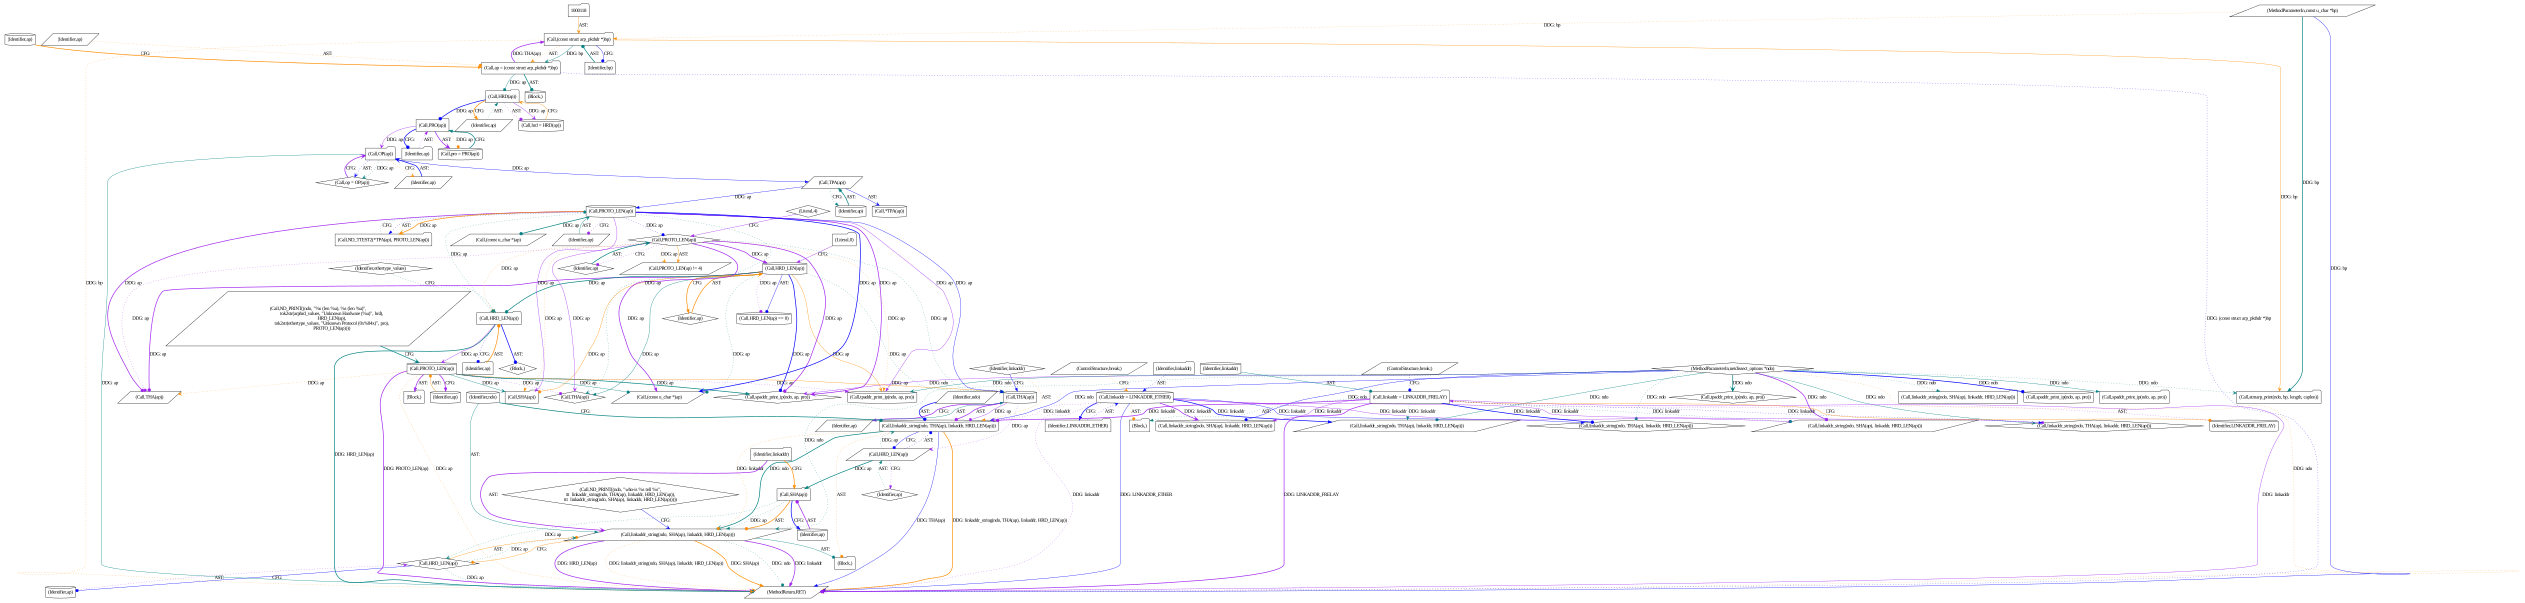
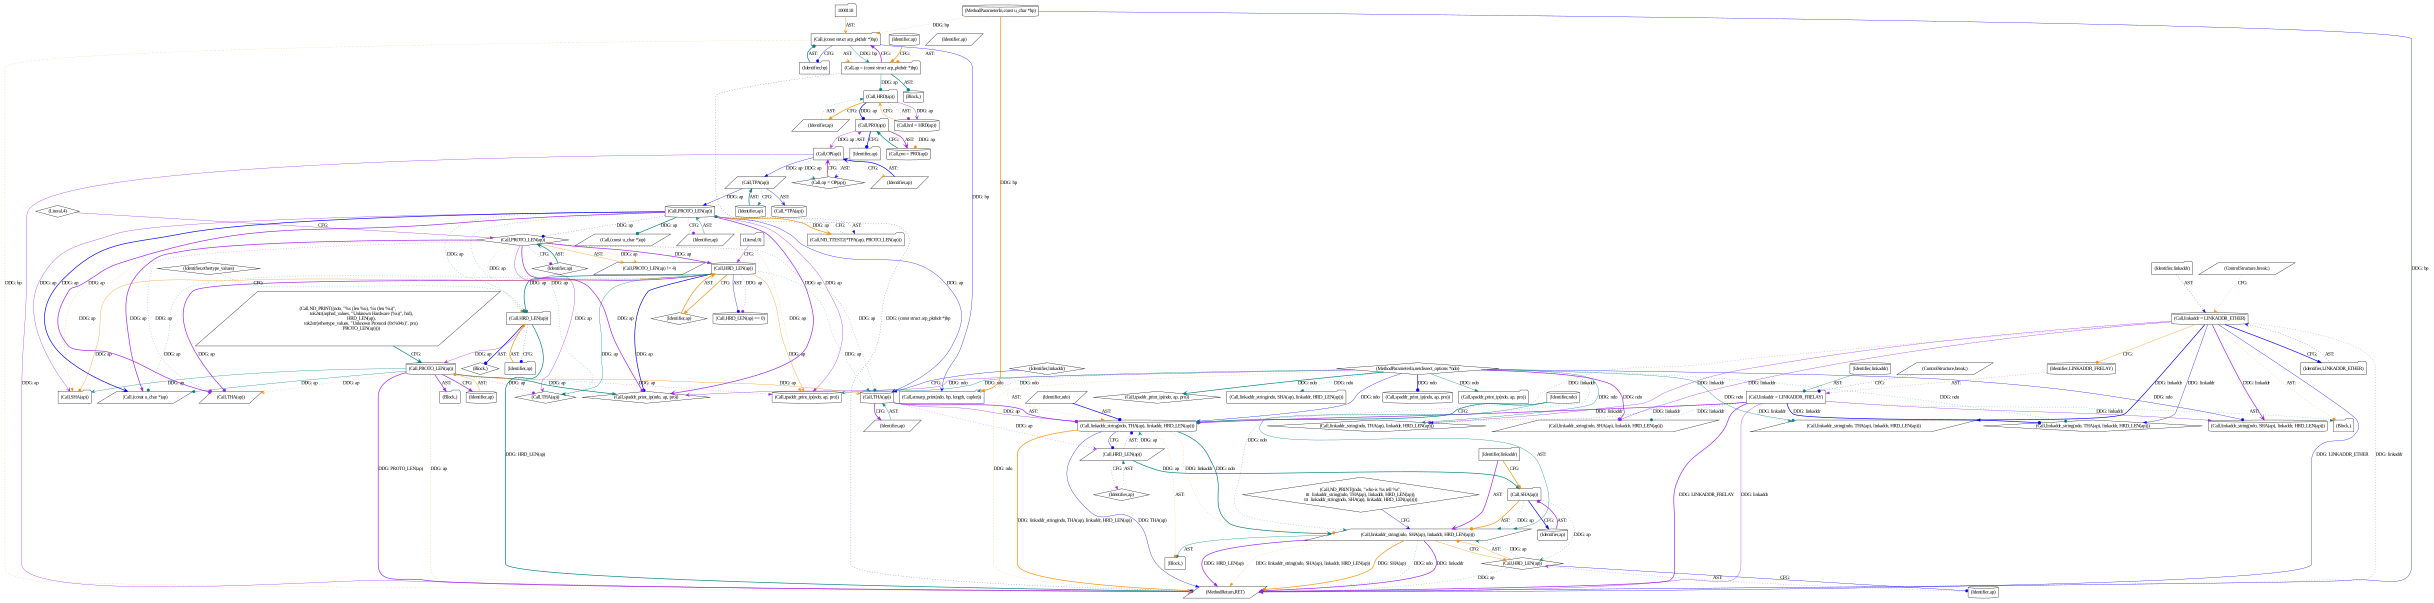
(2303, 11) -> (1000, 11)
(1607, 47) -> (972, 182)
(527, 54) -> (886, 54)
(2303, 205) -> (1000, 208)
(2018, 419) -> (2147, 343)
(105, 565) -> (32, 573)
